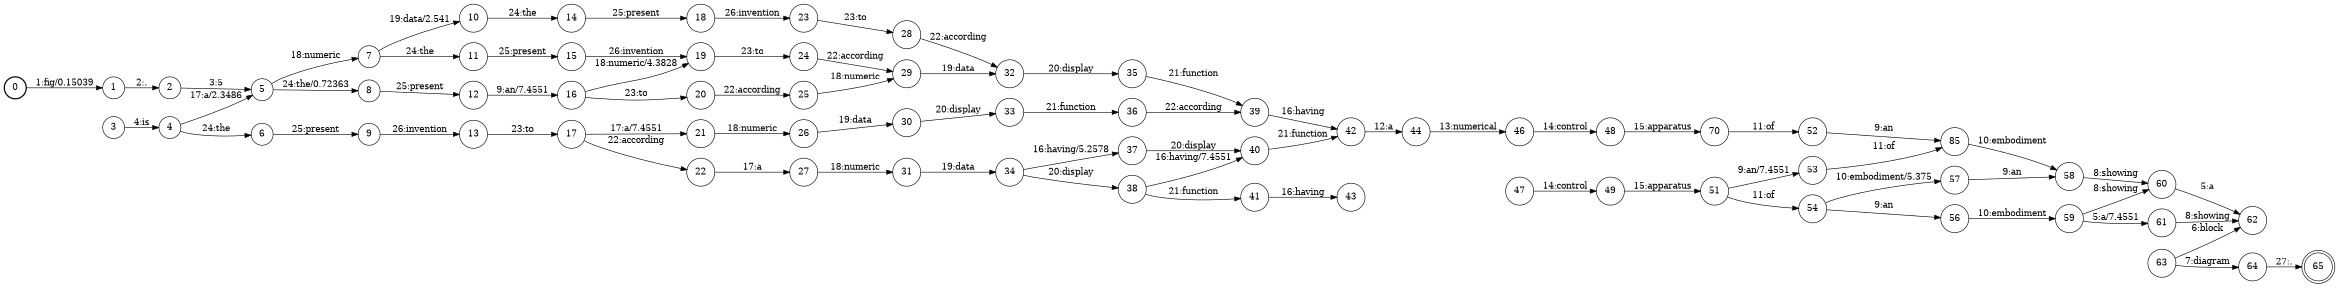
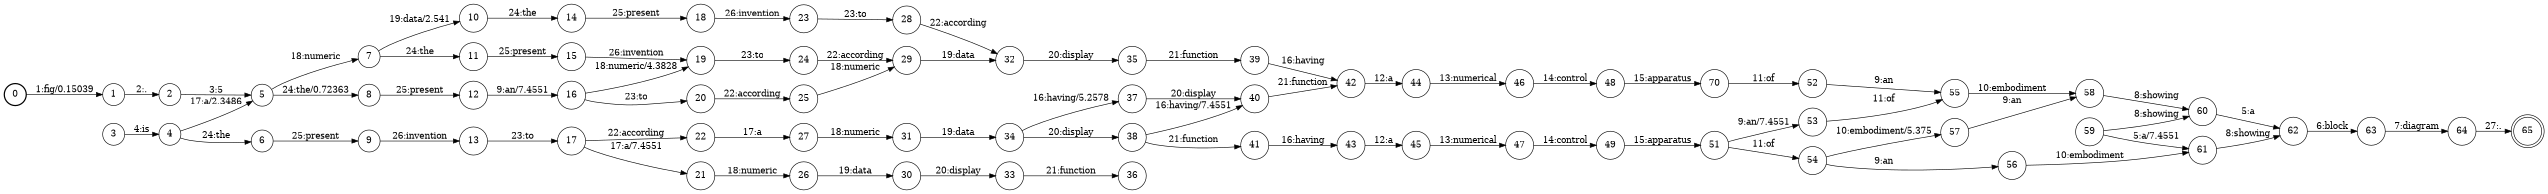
(1190, 112) -> none
(1955, 142) -> (1955, 93)
none -> (1416, 145)
(2009, 219) -> (2105, 162)
(2205, 245) -> (2329, 131)
